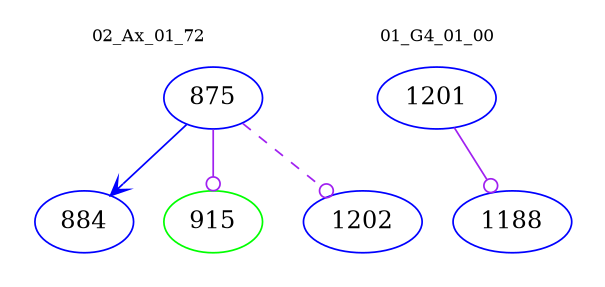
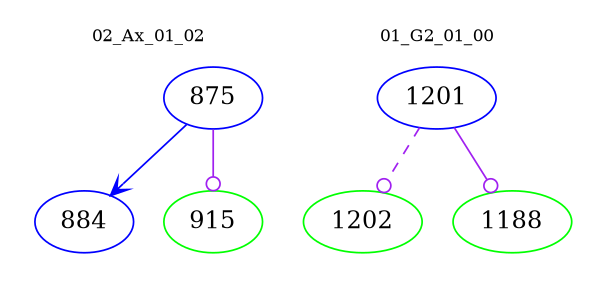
(149, 37) -> (149, 37)
(438, 37) -> (438, 37)
(266, 142) -> (404, 154)
(363, 222) -> (363, 222)
(512, 222) -> (512, 222)
